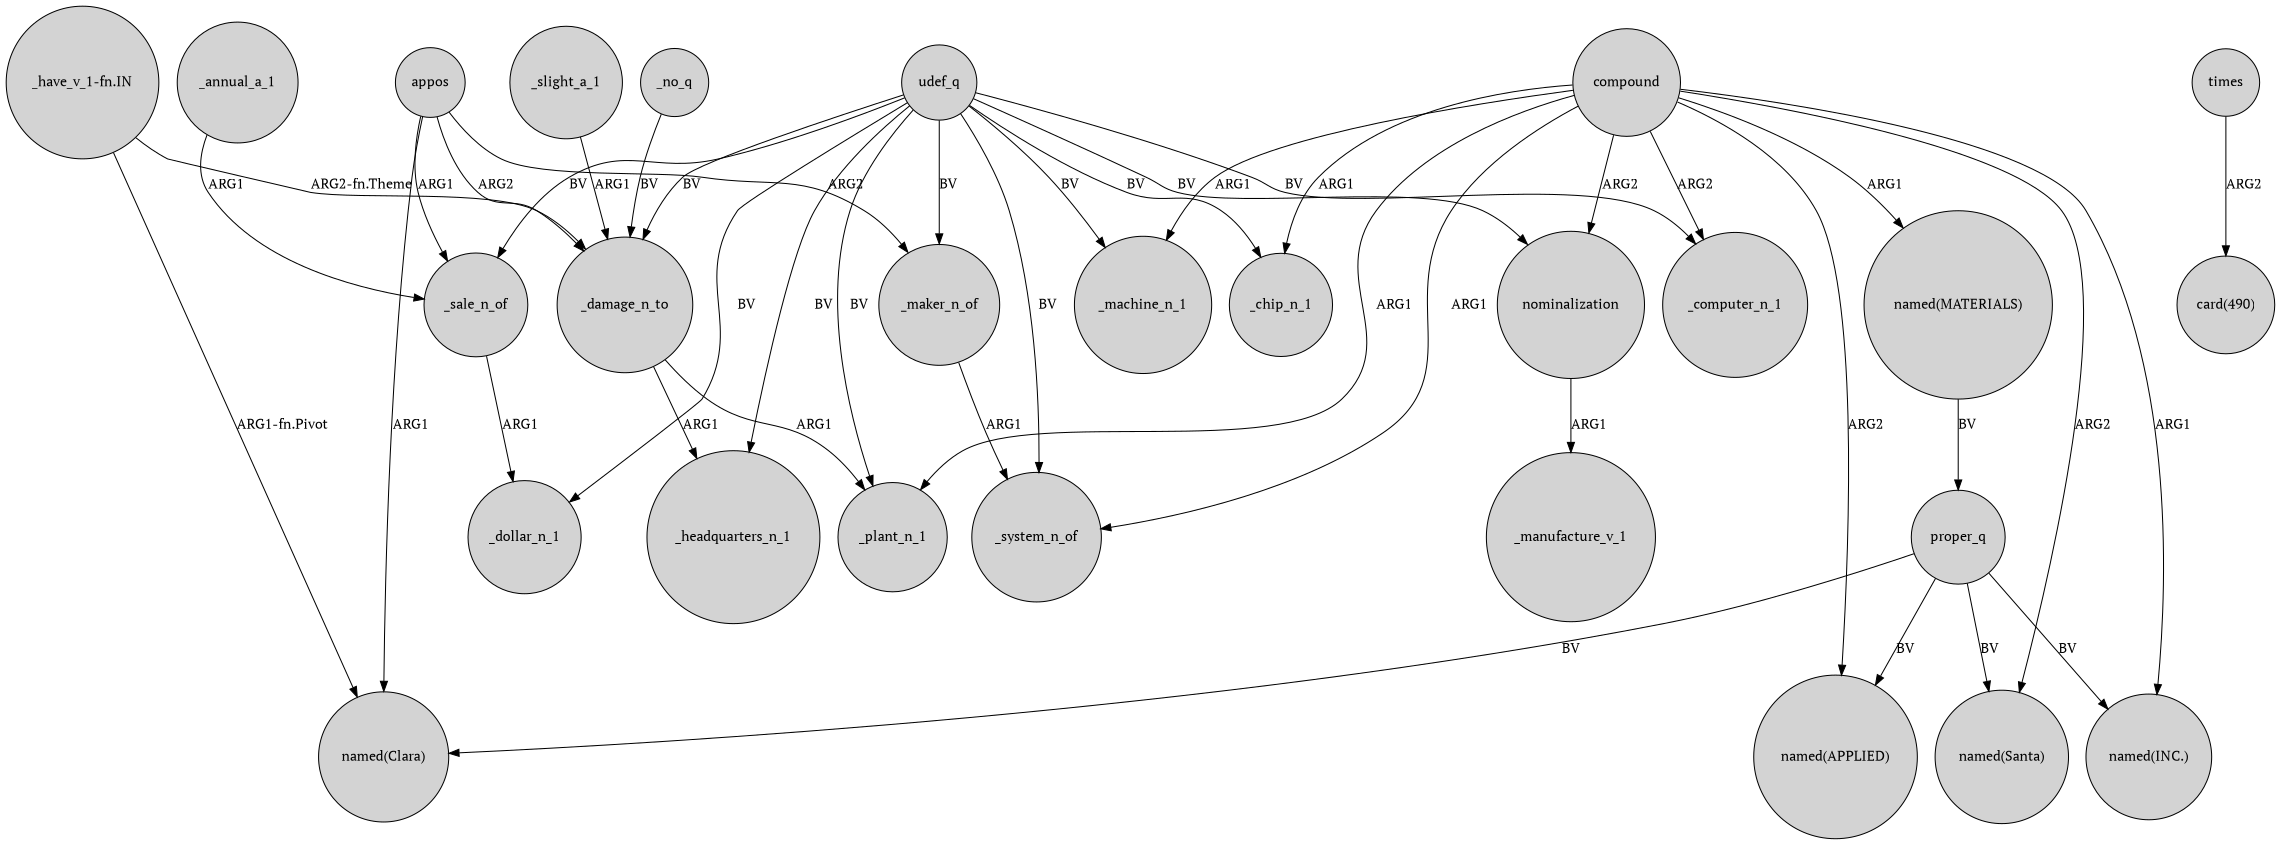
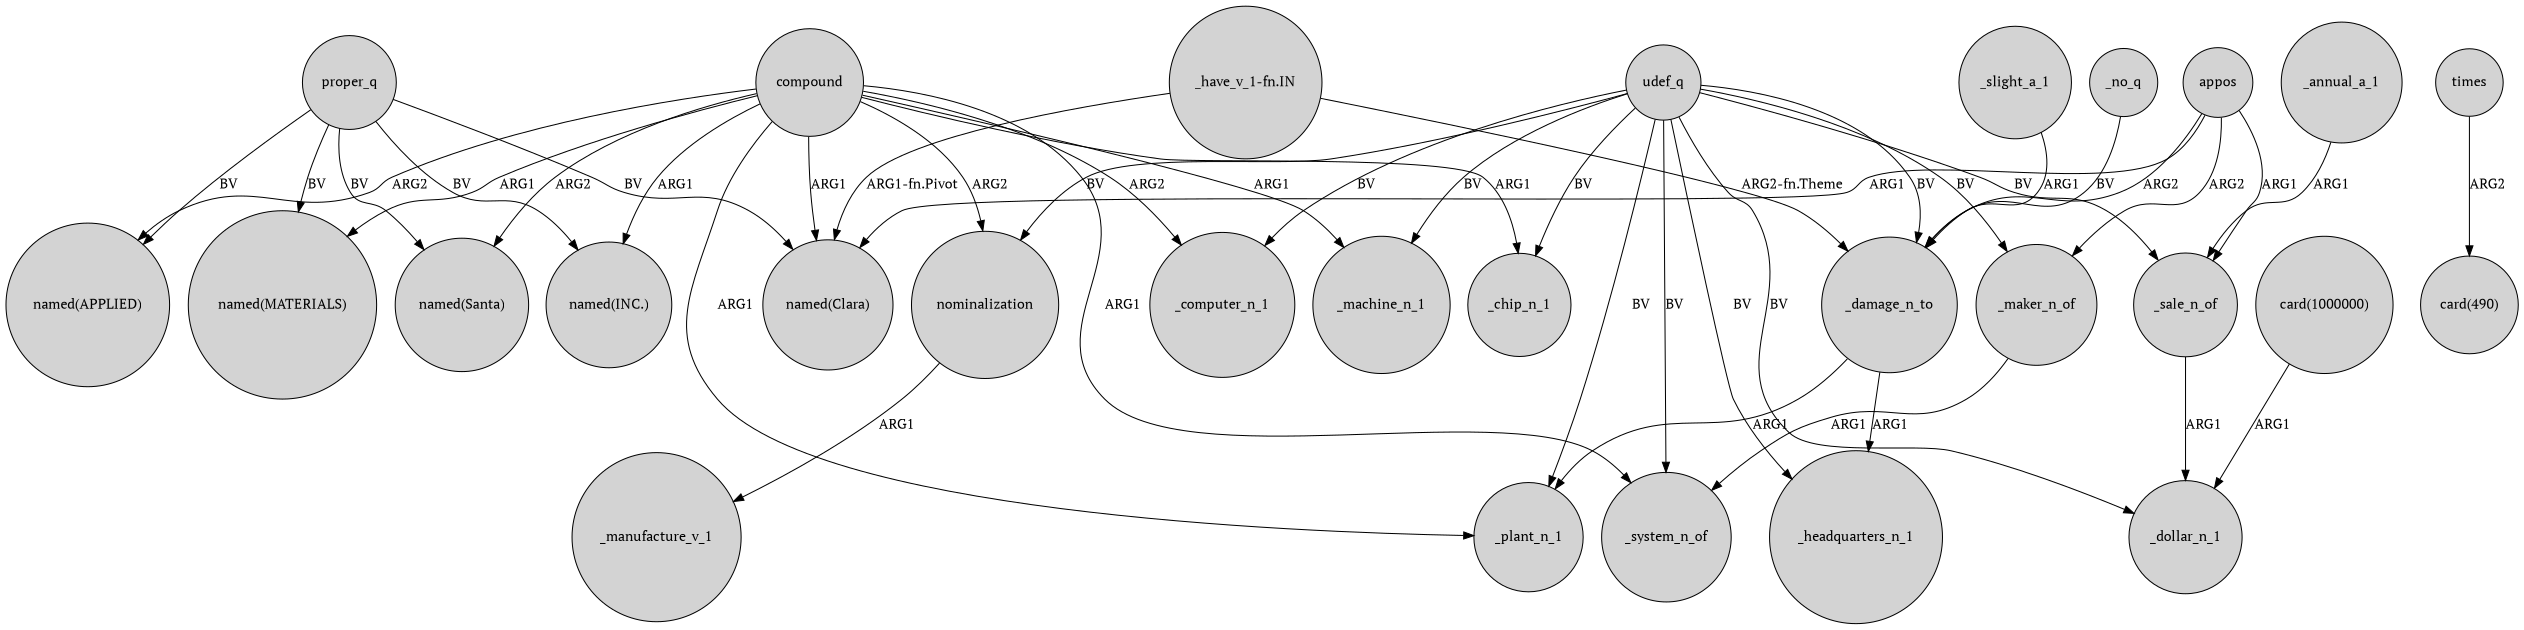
none -> (810, 184)
none -> (2324, 305)
(1958, 439) -> (313, 163)
